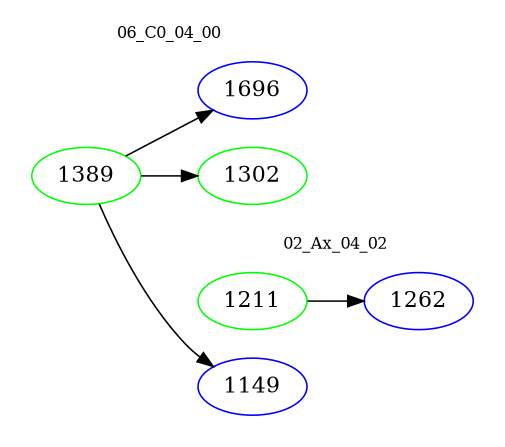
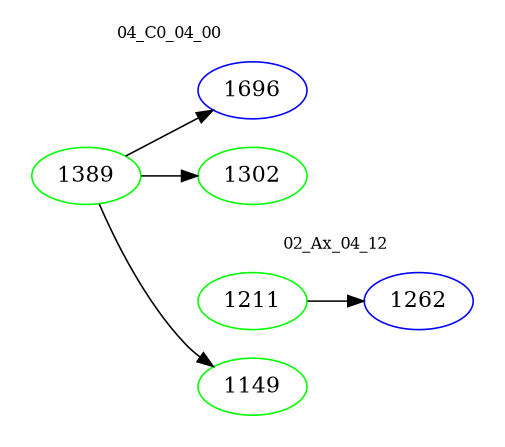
(169, 34) -> (169, 34)
(336, 245) -> (336, 245)
(253, 387) -> (253, 387)
